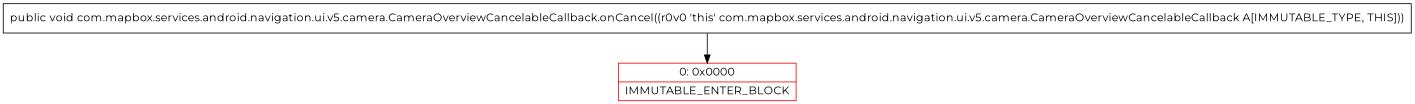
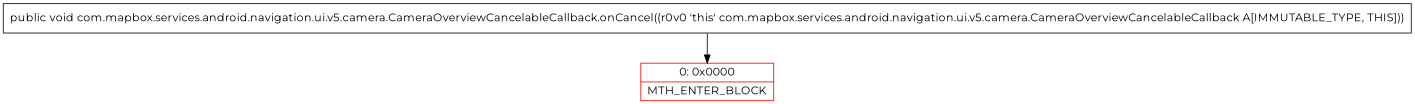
(707, 91) -> (707, 91)
